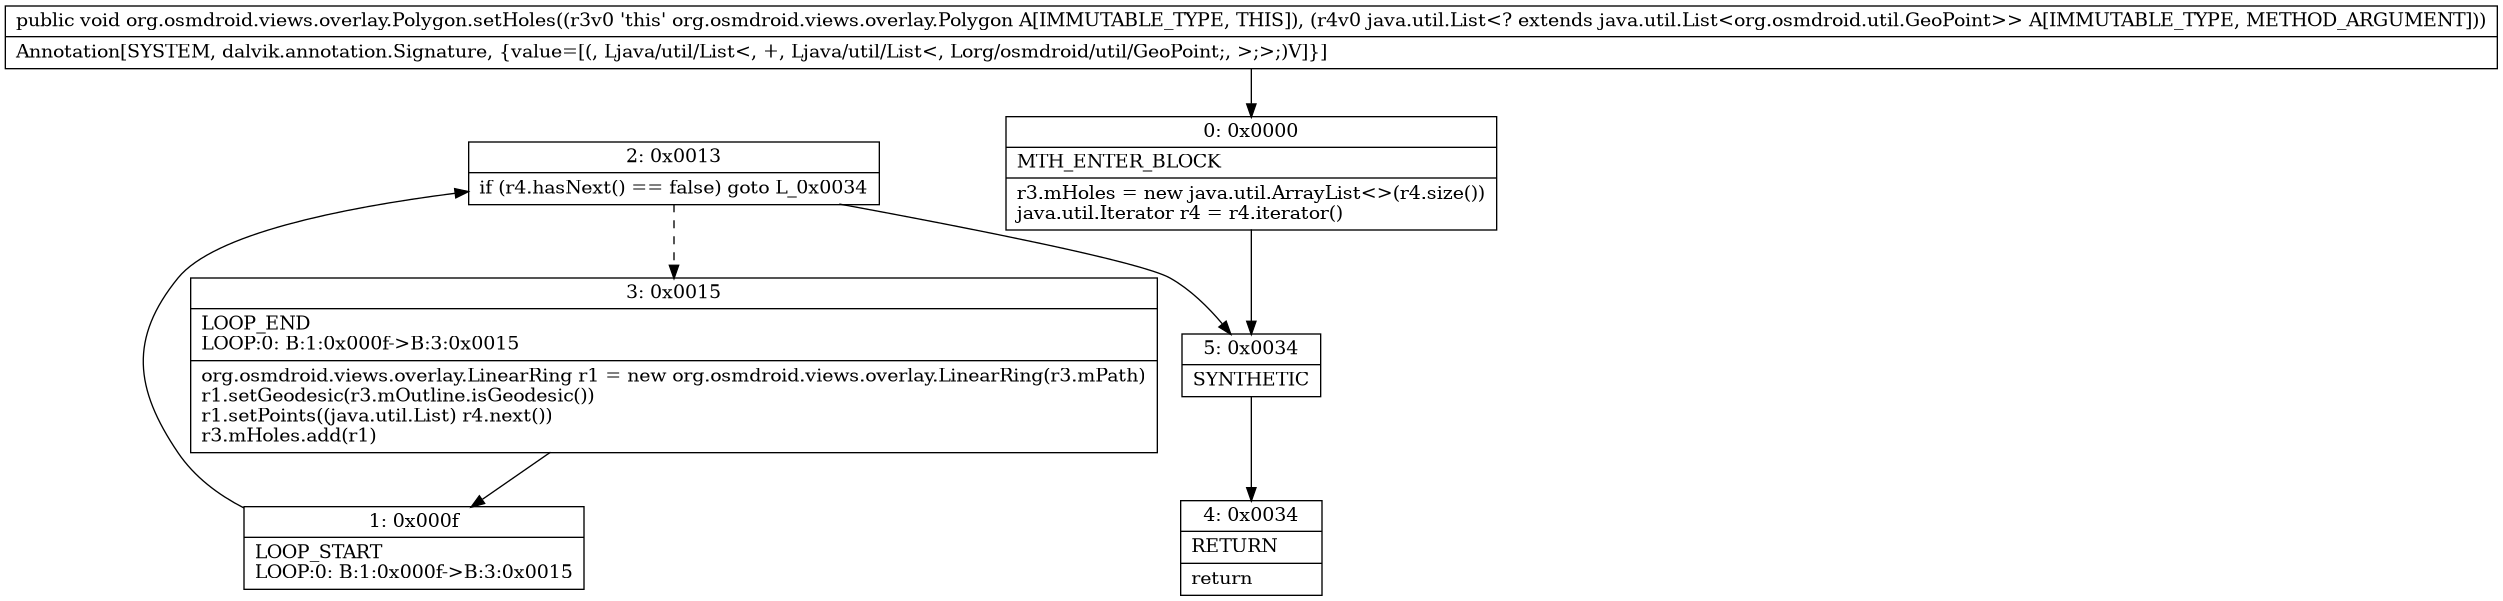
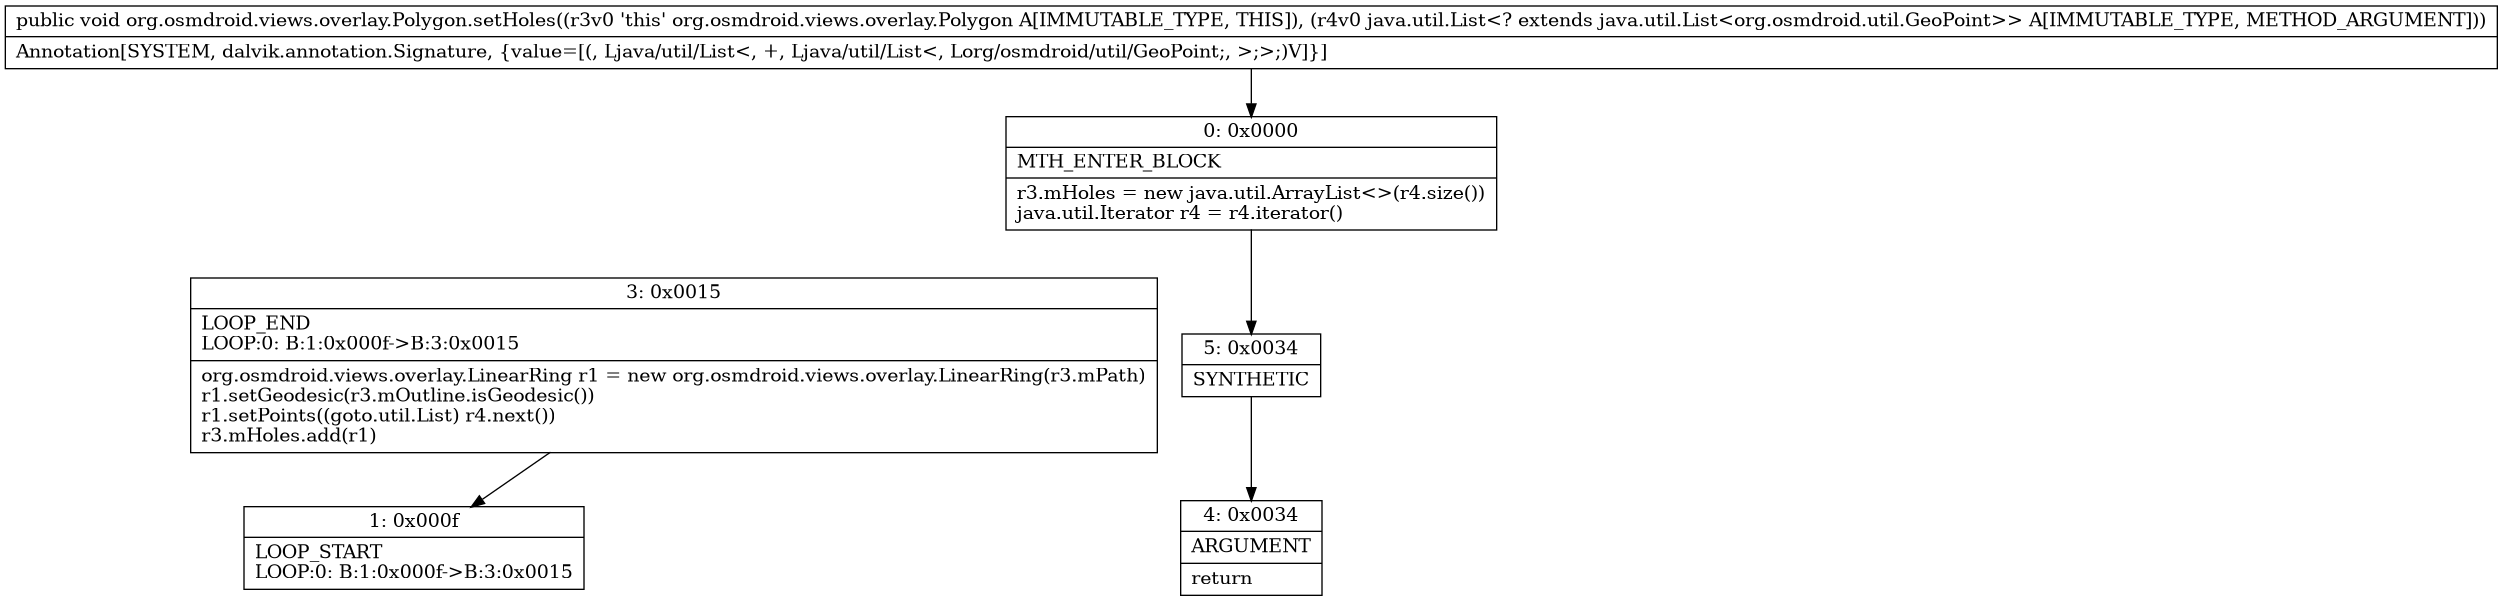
(674, 173) -> none
(377, 416) -> (379, 416)
(1235, 547) -> (1251, 547)
